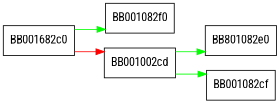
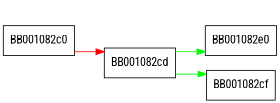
(140, 18) -> none
(39, 41) -> (39, 41)
(241, 41) -> (241, 41)
(140, 63) -> (140, 63)
